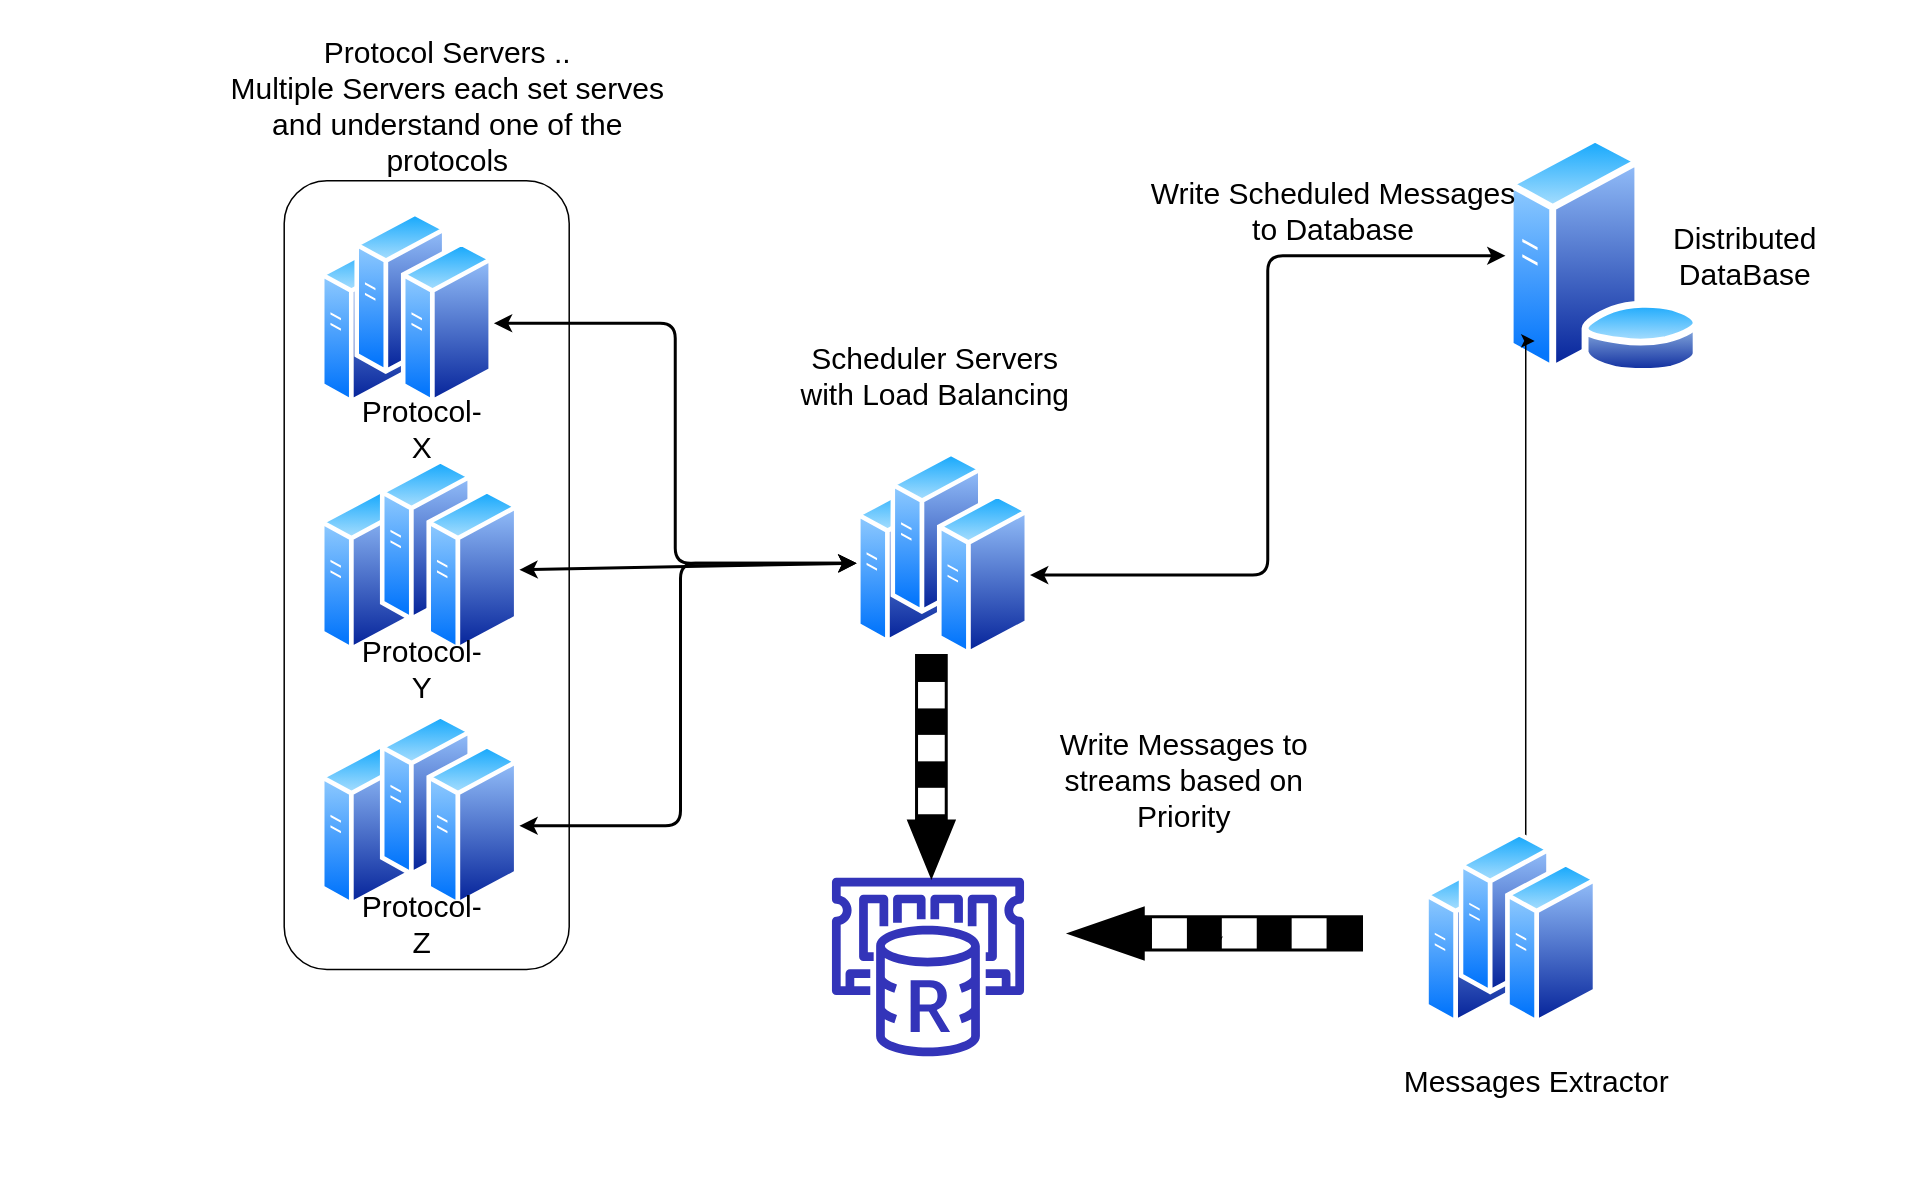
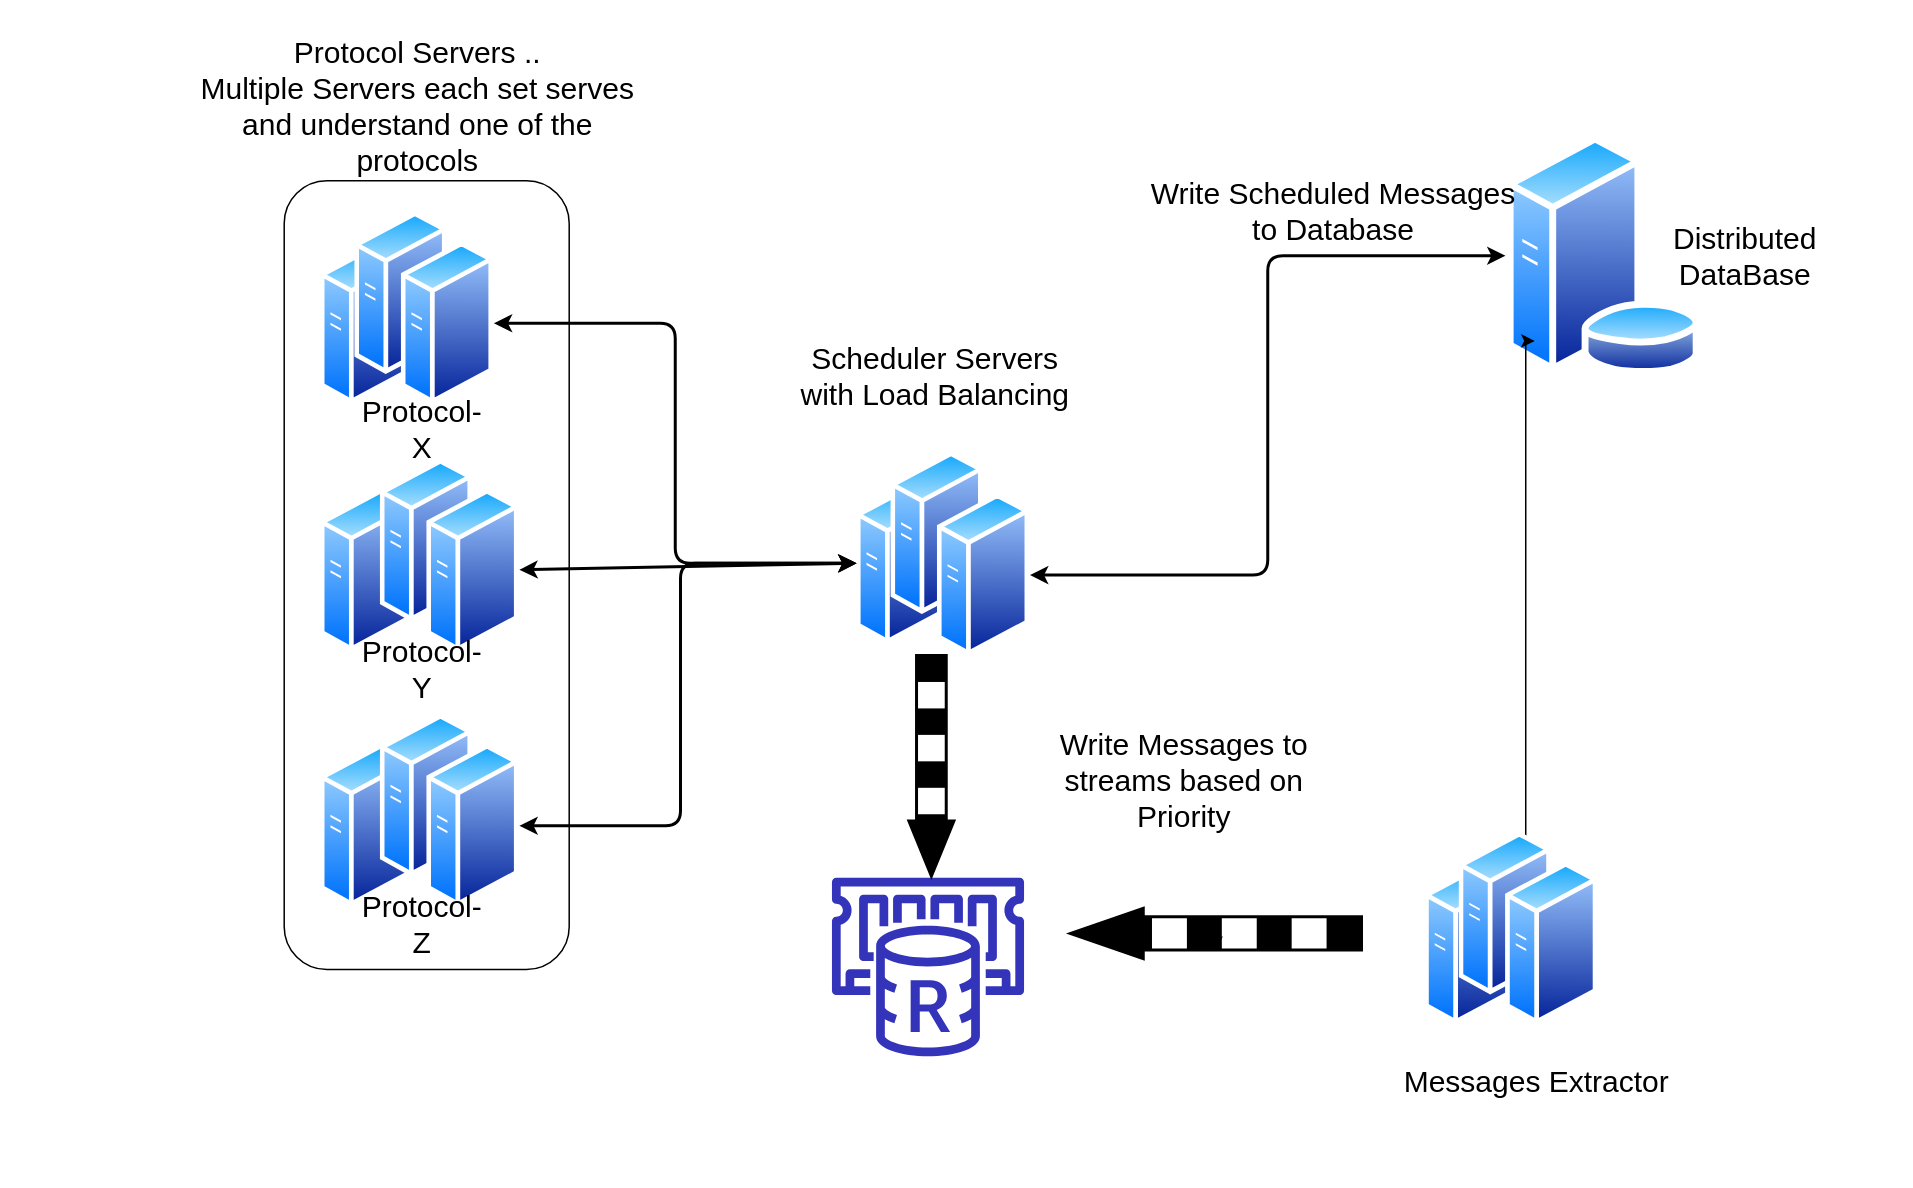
(447, 106) -> (417, 106)
